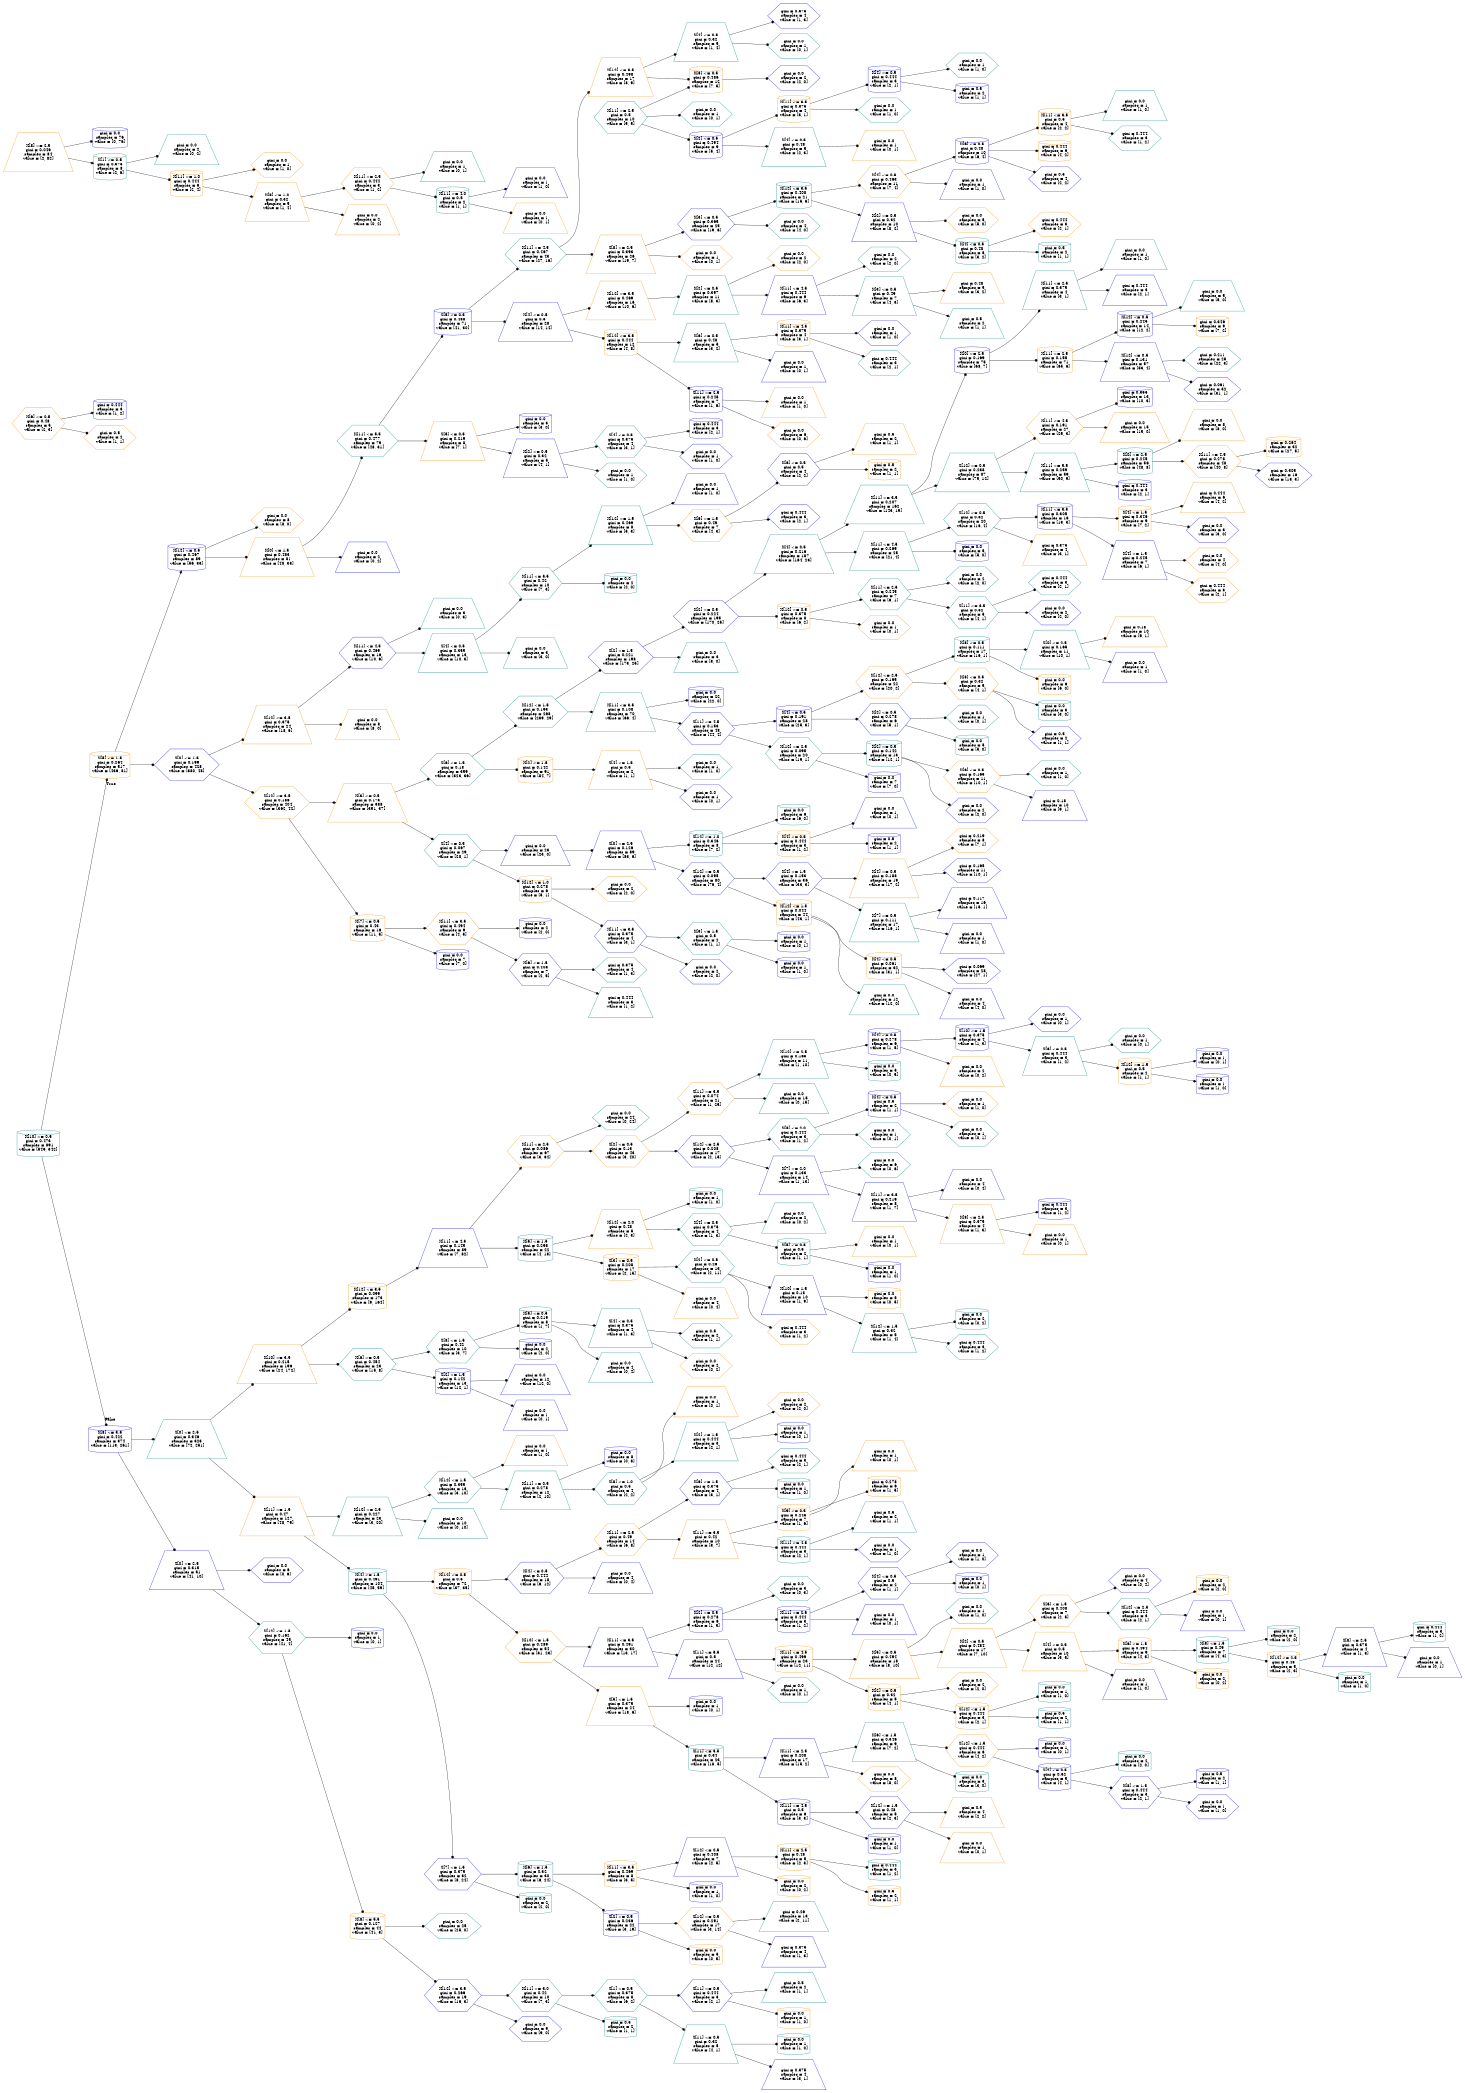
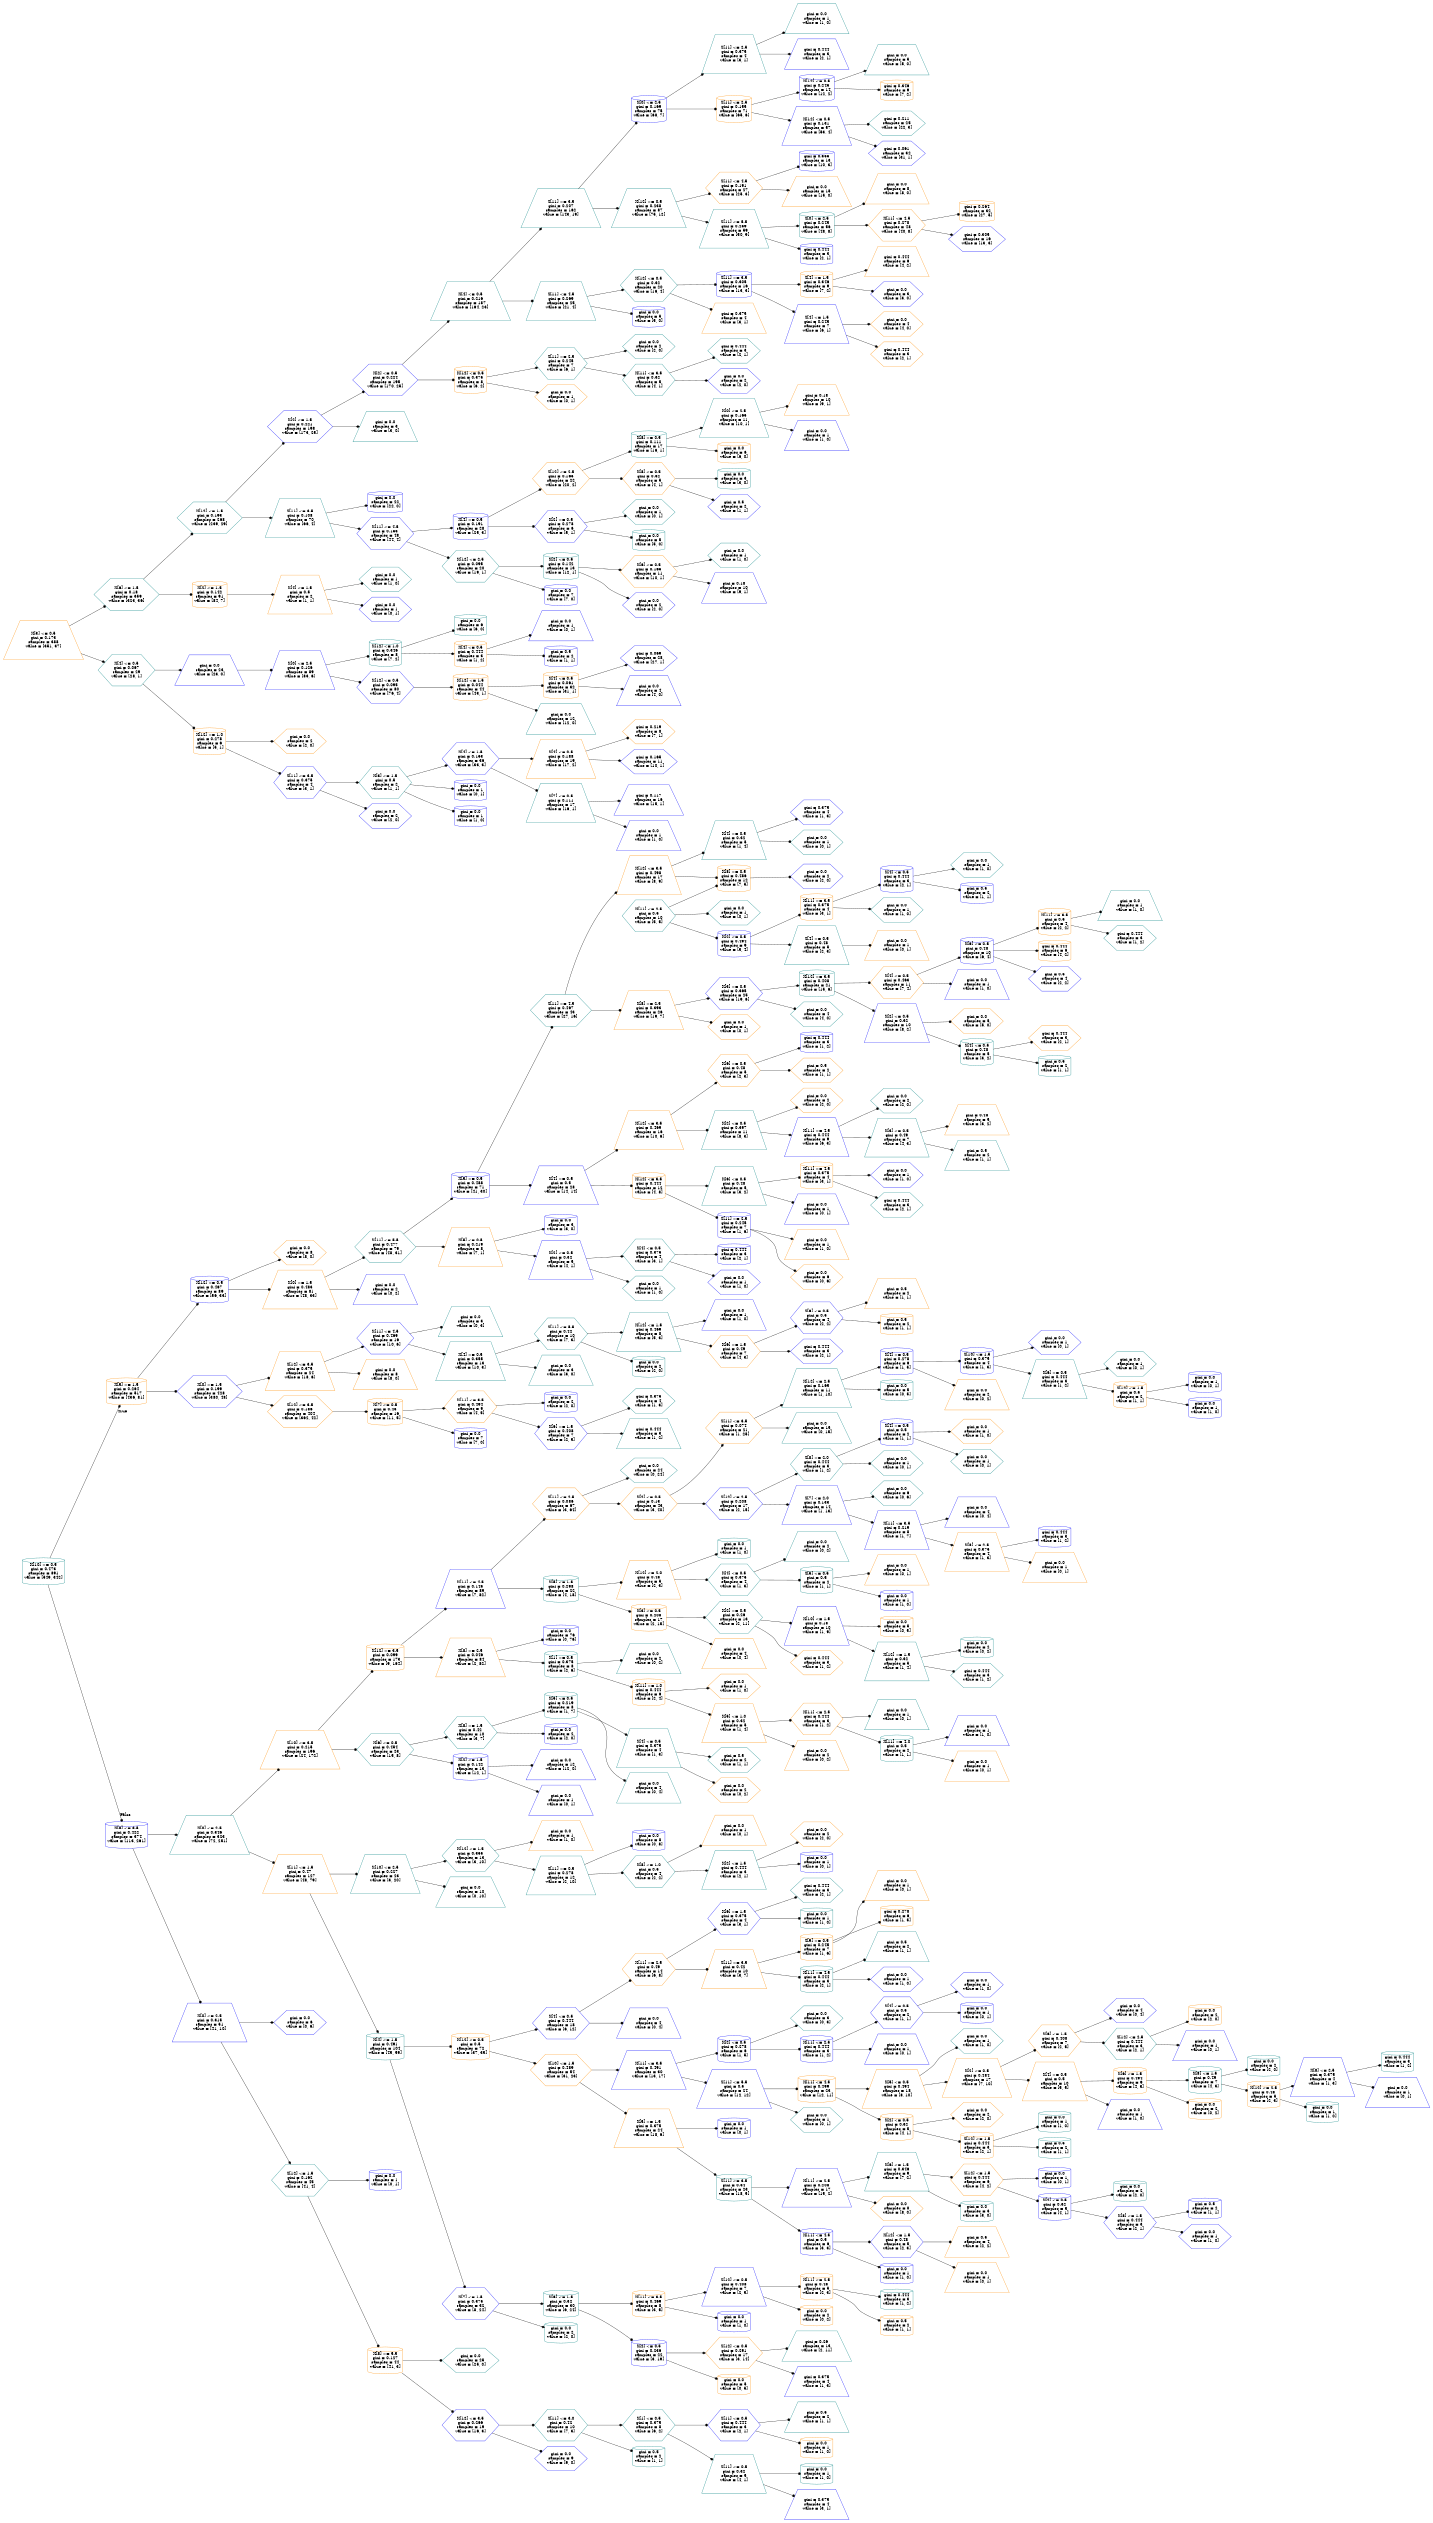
(1013, 472) -> (693, 219)
(321, 803) -> none
(748, 878) -> (426, 771)
none -> (693, 1099)
none -> (422, 1657)
